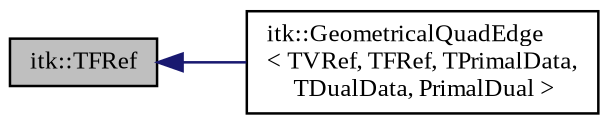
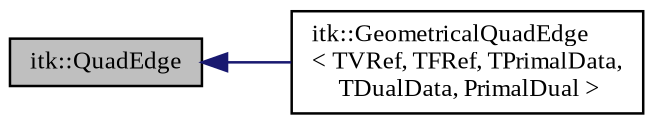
(84, 62) -> (106, 62)
